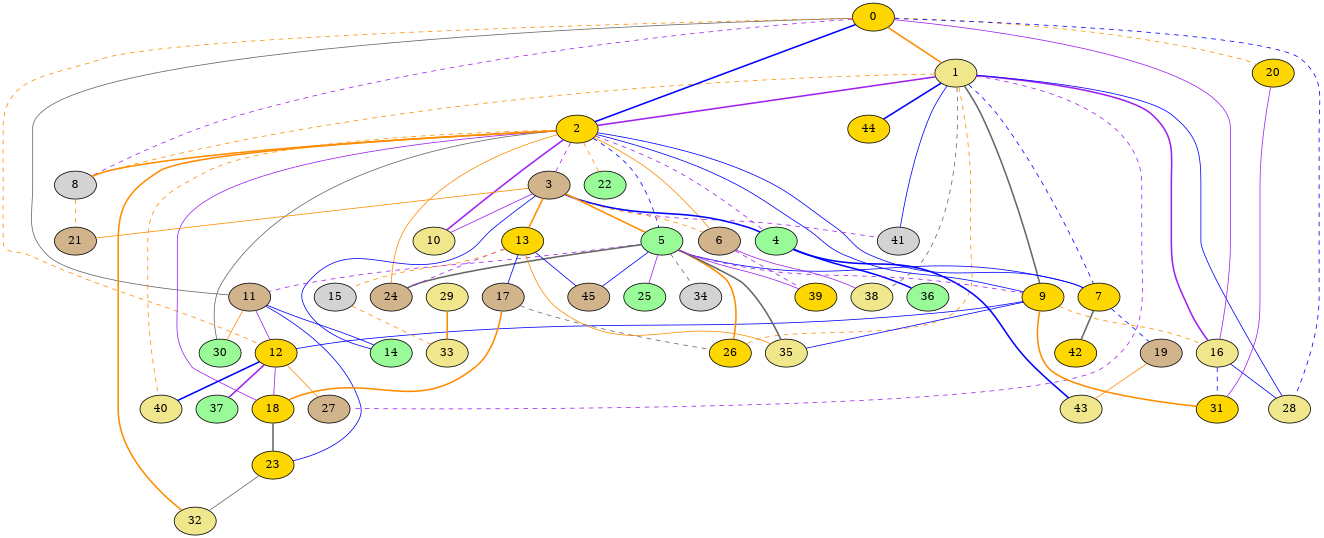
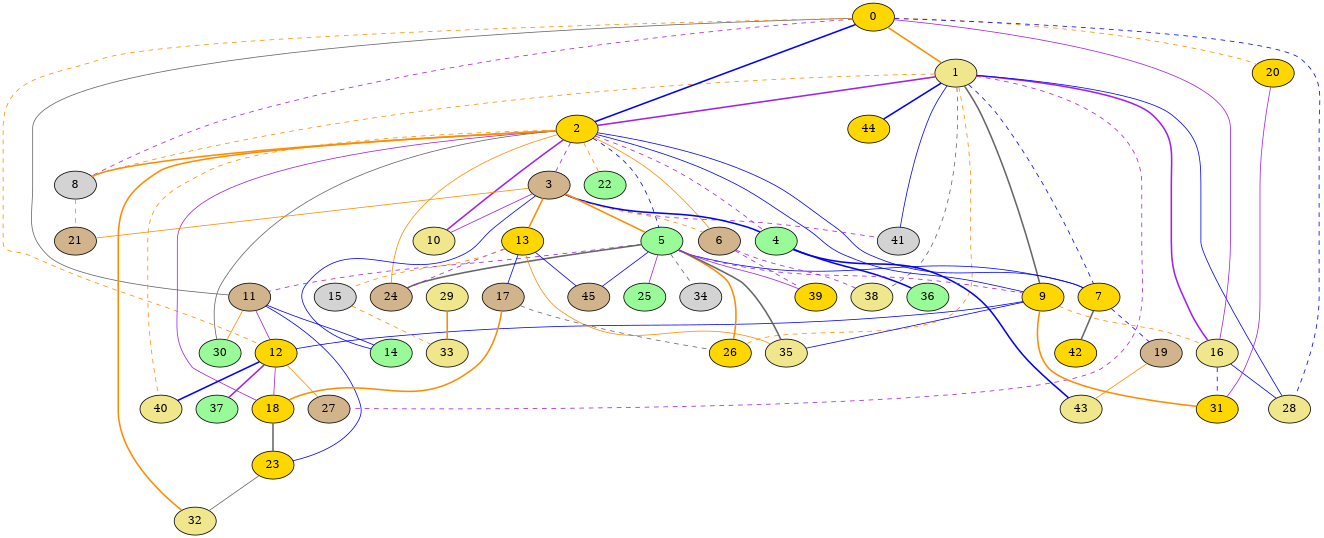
(774, 264) -> (774, 264)
